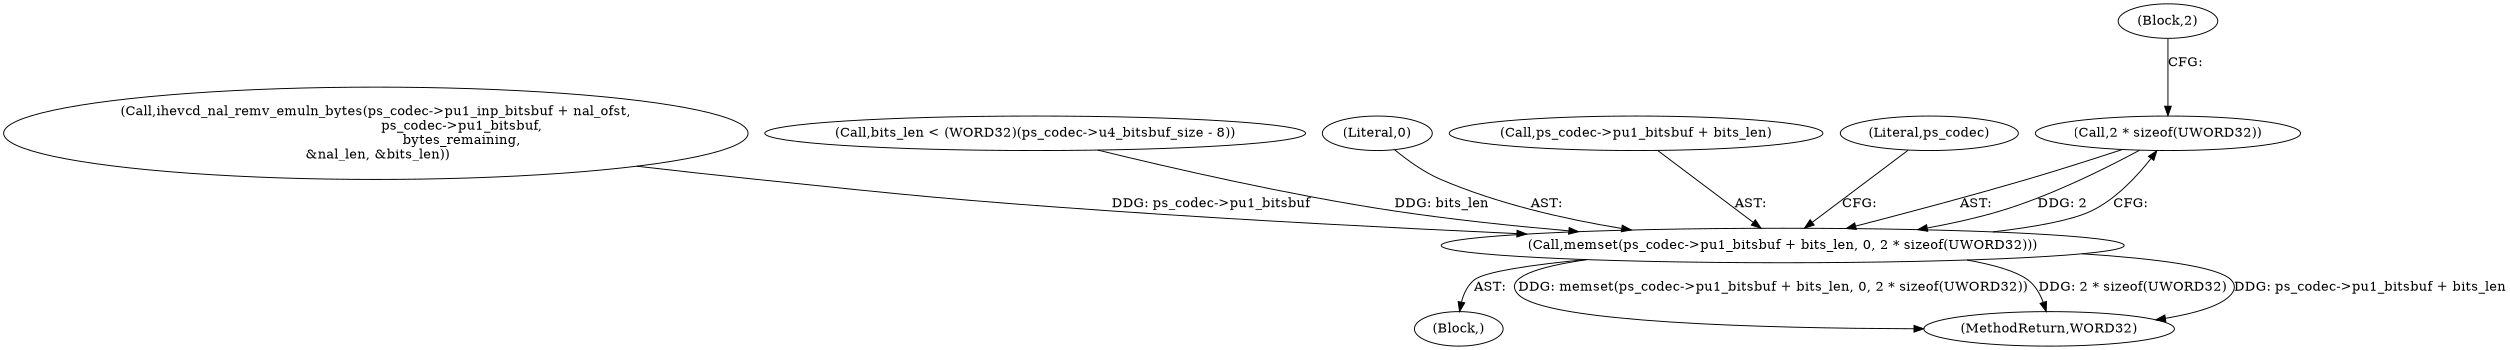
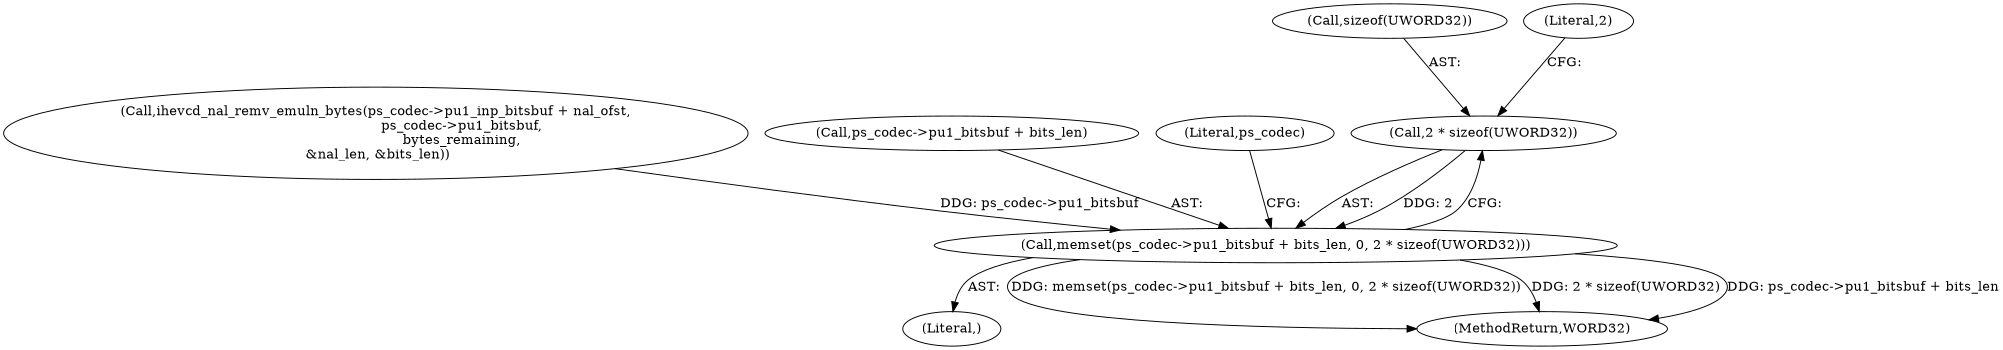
none -> (1390, 21)
(2168, 21) -> (1579, 21)
(1035, 133) -> none
(1377, 133) -> none
(1459, 329) -> (952, 329)
